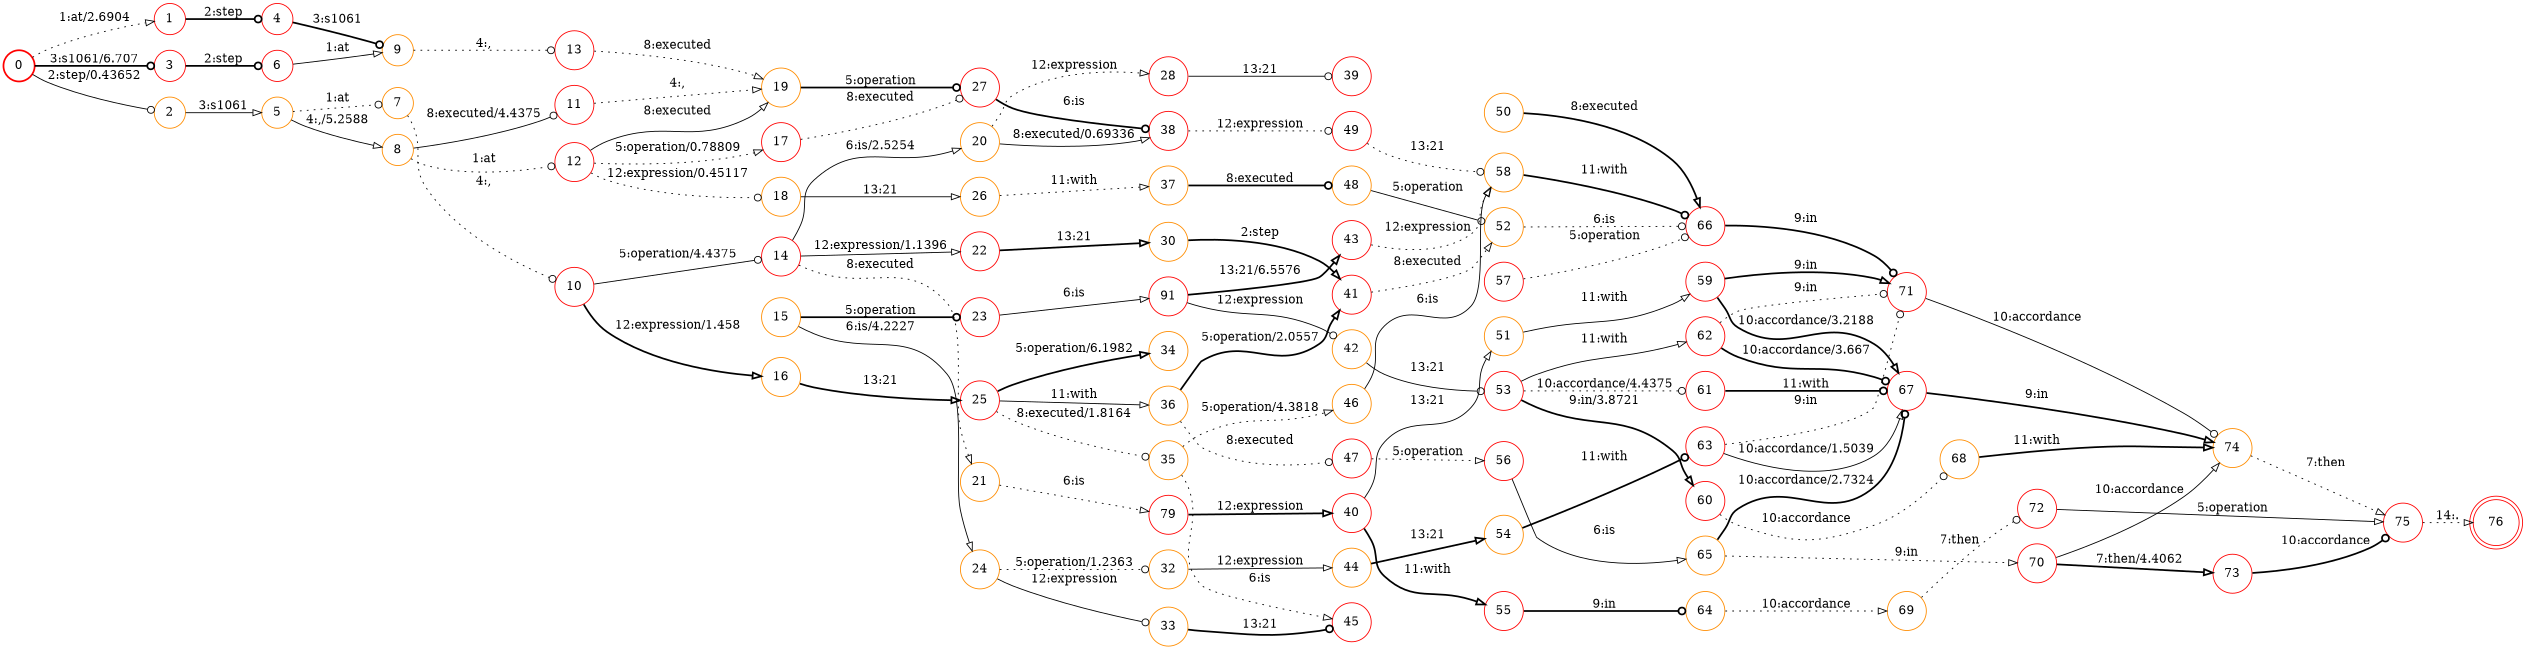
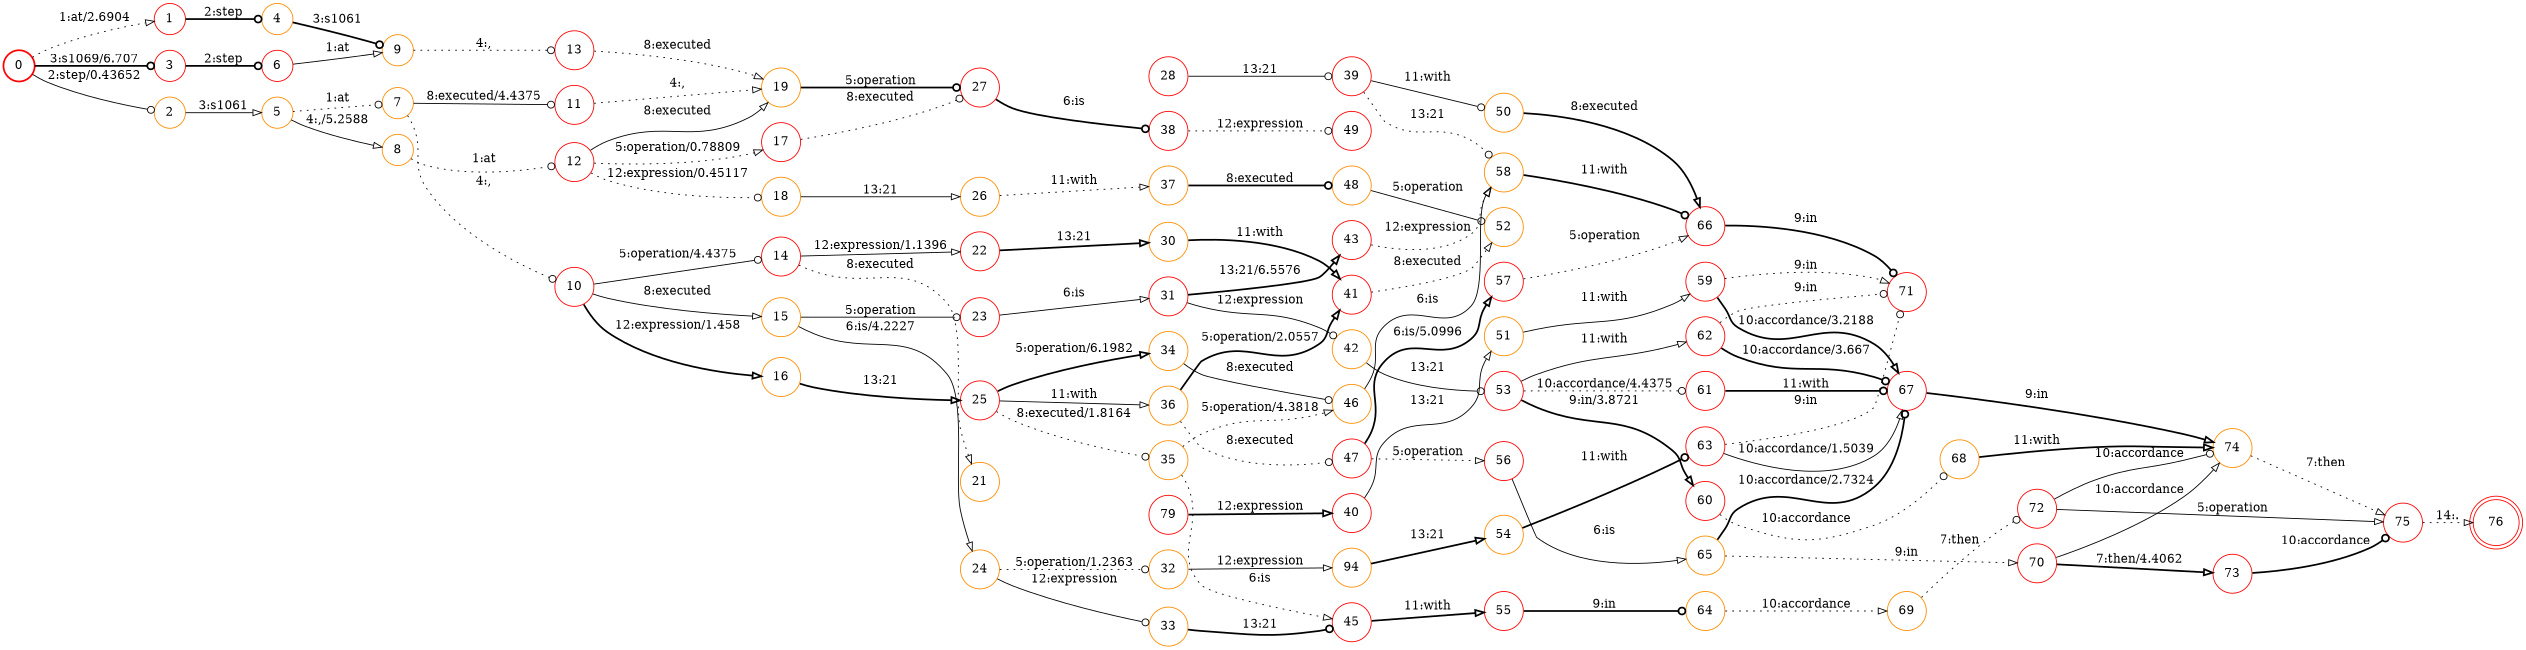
(277, 19) -> (277, 19)
(94, 59) -> (94, 59)
none -> (1424, 94)
(483, 136) -> (481, 104)
(980, 142) -> none
(1420, 164) -> (1419, 132)
(1601, 227) -> none
(1260, 233) -> (1260, 233)
(1604, 263) -> (1604, 263)
(1803, 272) -> (1803, 272)
(1168, 296) -> (1168, 296)
none -> (672, 309)
(877, 317) -> (877, 317)
none -> (1403, 350)
(2072, 357) -> (2128, 470)
none -> (1253, 386)
(1070, 498) -> none
(1352, 568) -> (1352, 568)
(1403, 589) -> (1423, 617)
